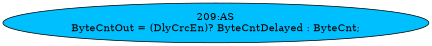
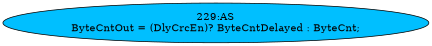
(216, 23) -> (216, 23)
